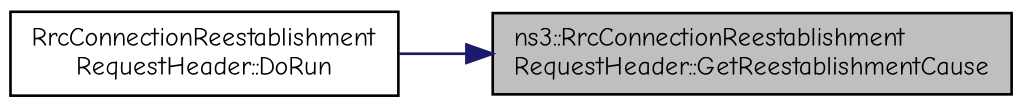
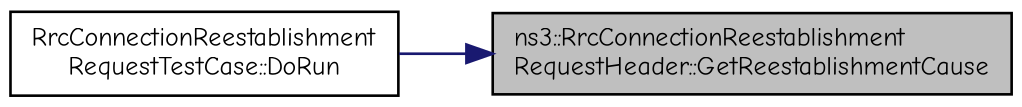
(204, 54) -> (204, 54)
